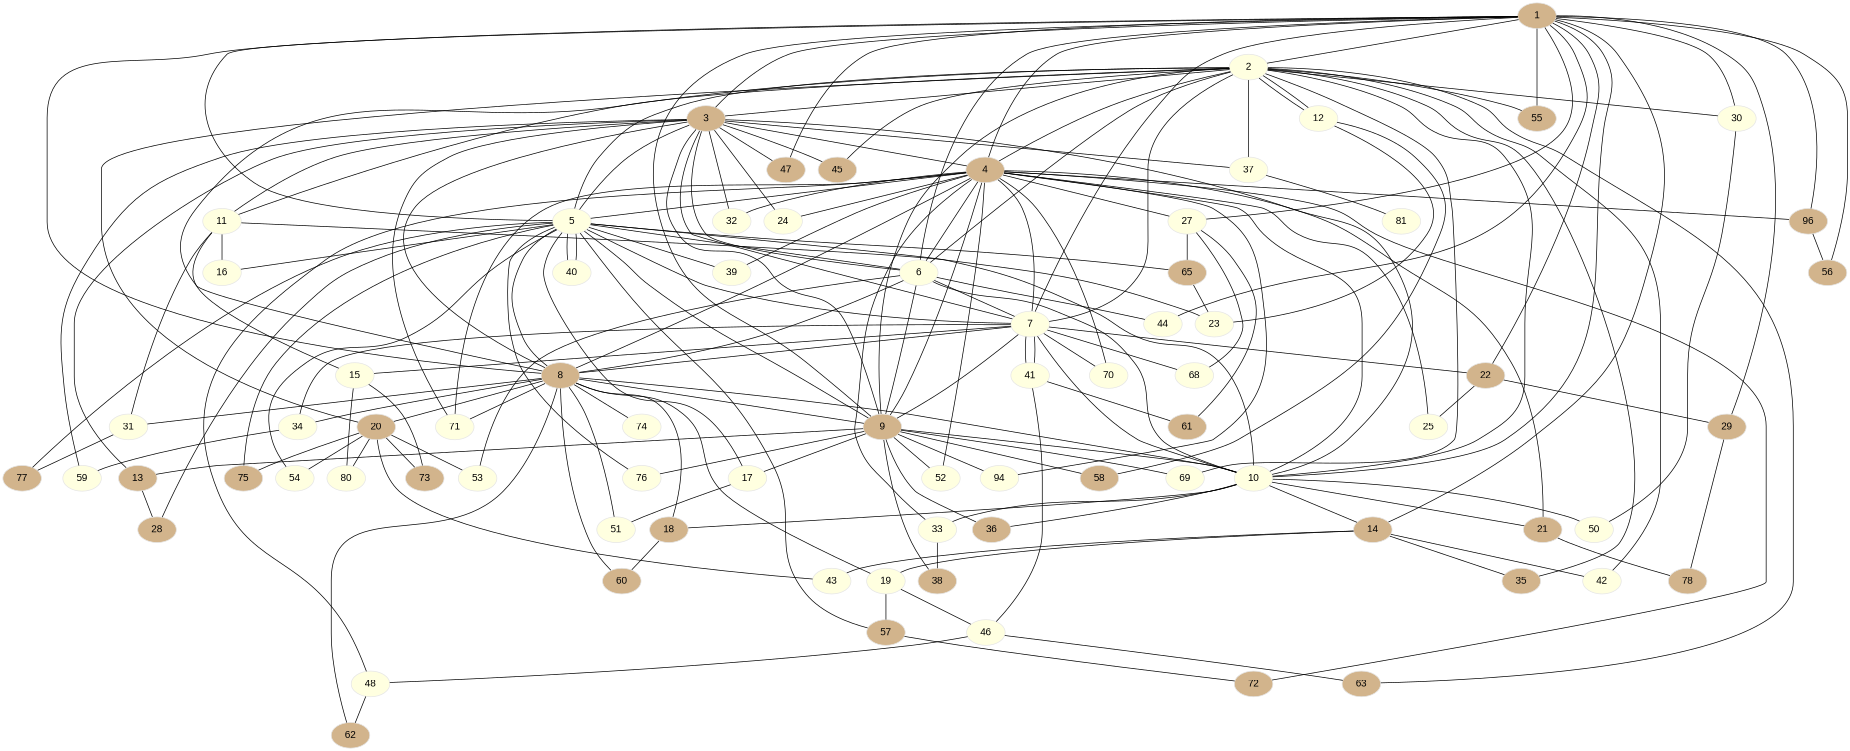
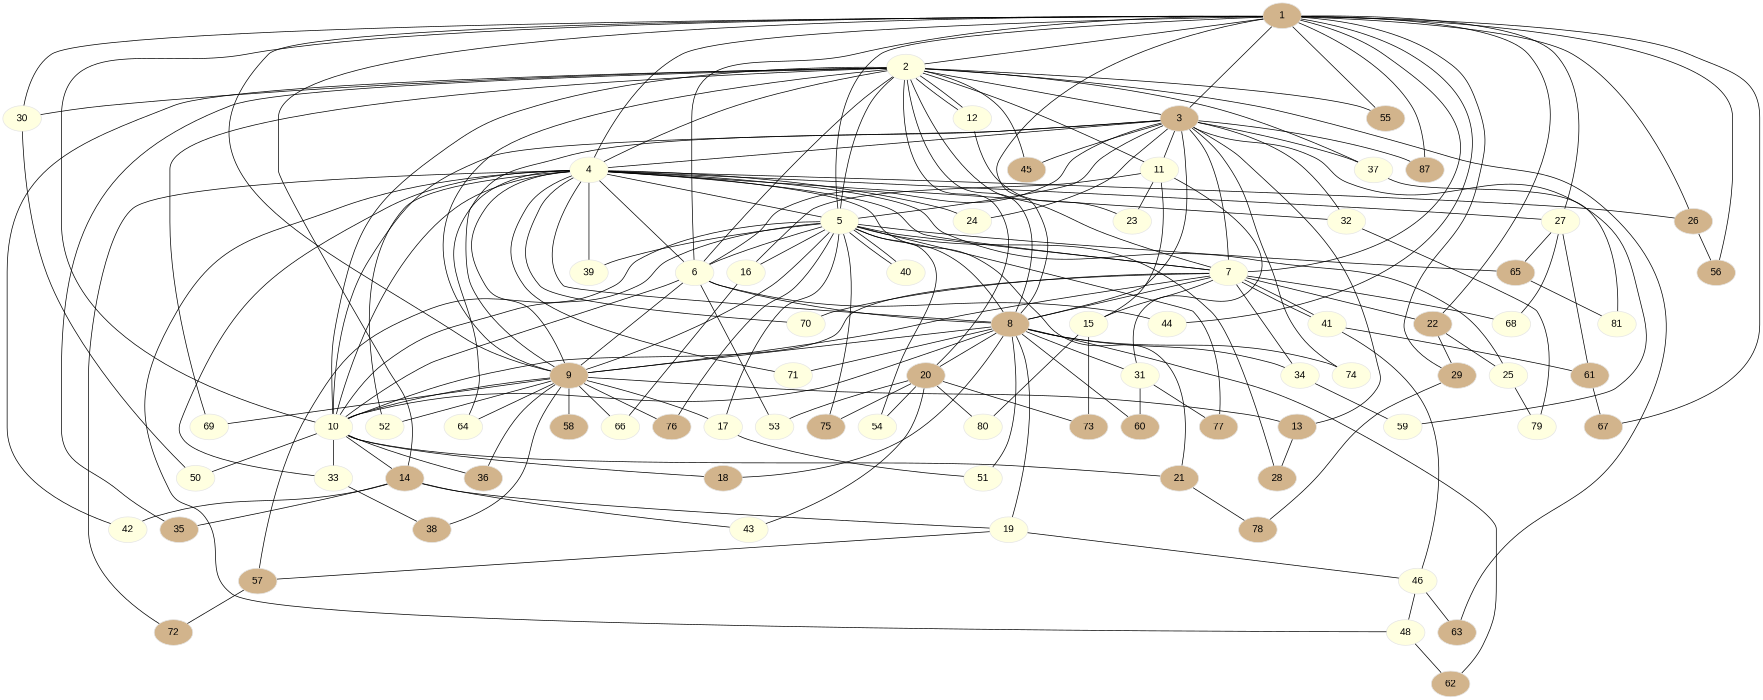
(428, 170) -> (1263, 249)
(786, 170) -> (1425, 170)
(985, 170) -> (589, 170)
(1808, 221) -> (1693, 221)
(1201, 298) -> (1566, 298)
(976, 299) -> none
(1378, 340) -> none
none -> (620, 427)
none -> (1537, 427)
none -> (1603, 427)
(642, 478) -> (672, 427)
(999, 478) -> (463, 427)
(645, 555) -> (1140, 397)
